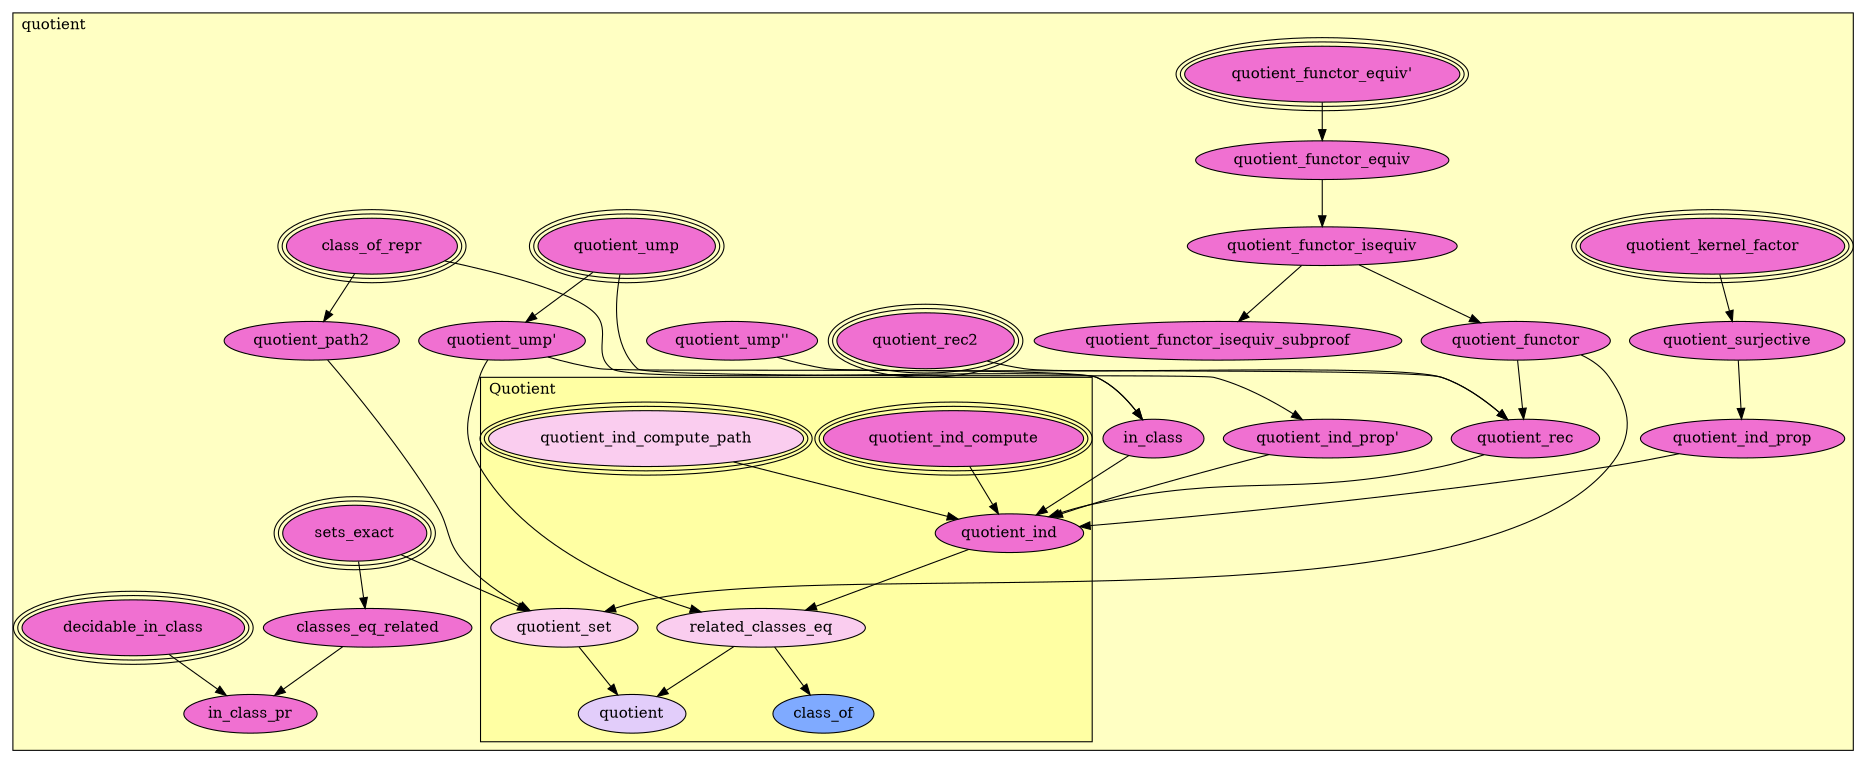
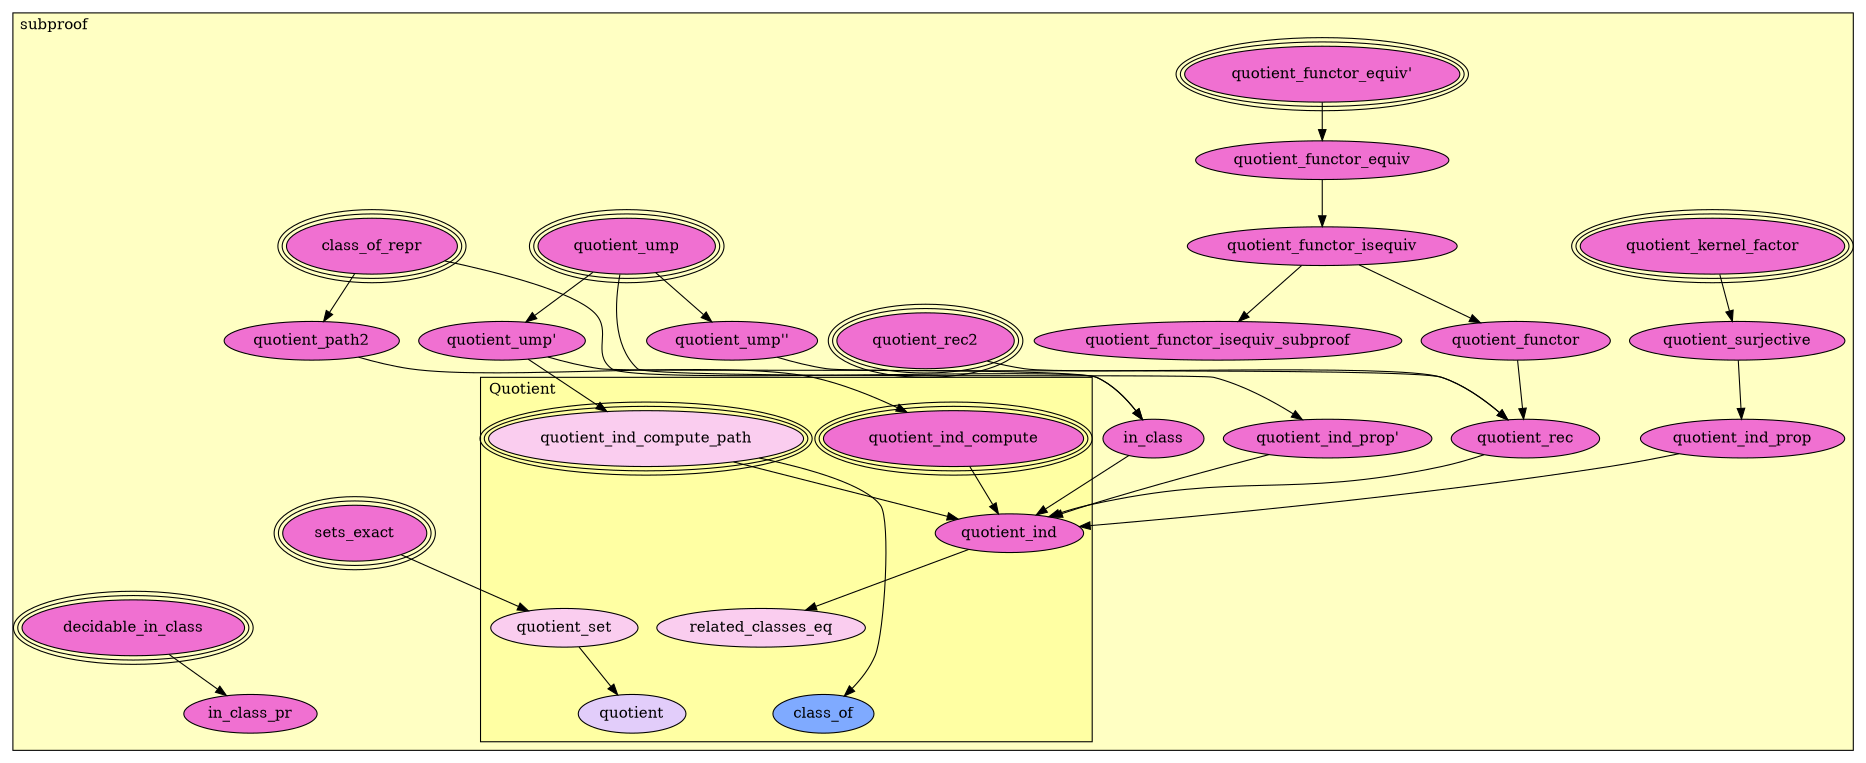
(54, 25) -> (54, 25)
none -> (680, 294)
(424, 485) -> (630, 370)
(527, 523) -> (566, 385)
(1190, 577) -> none
(368, 628) -> none
(789, 667) -> (886, 535)
(700, 669) -> none
